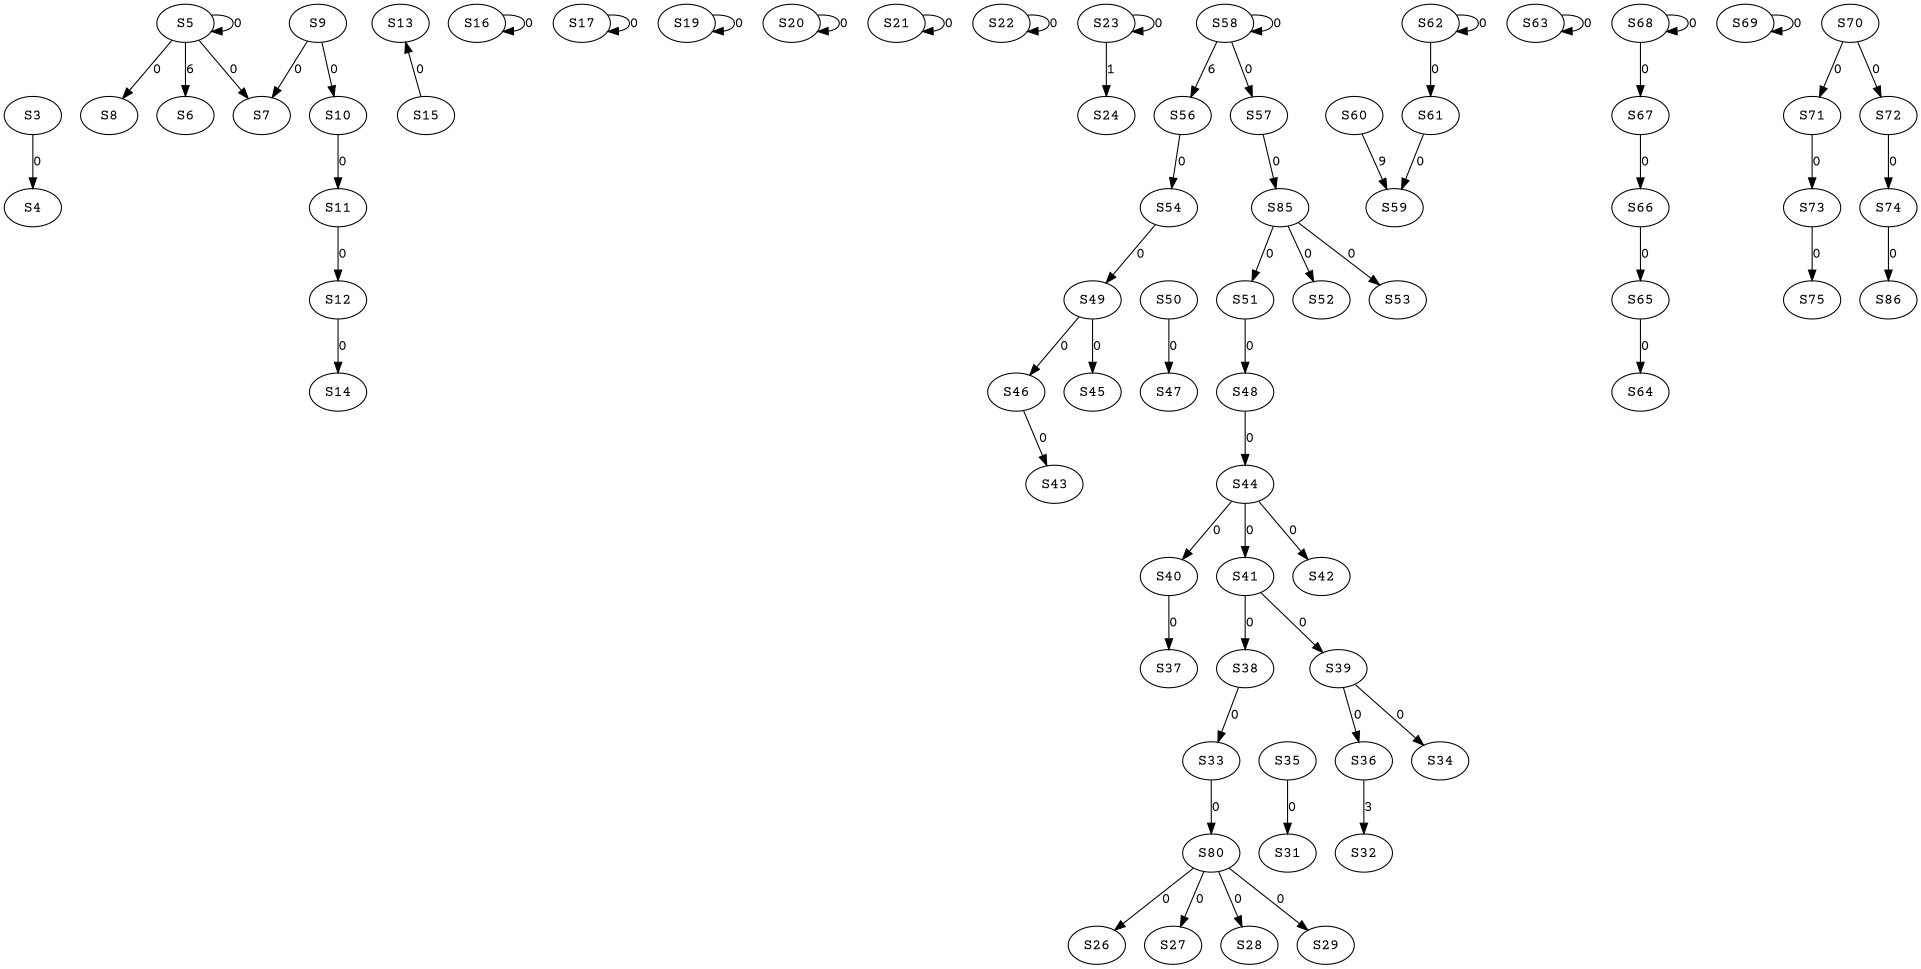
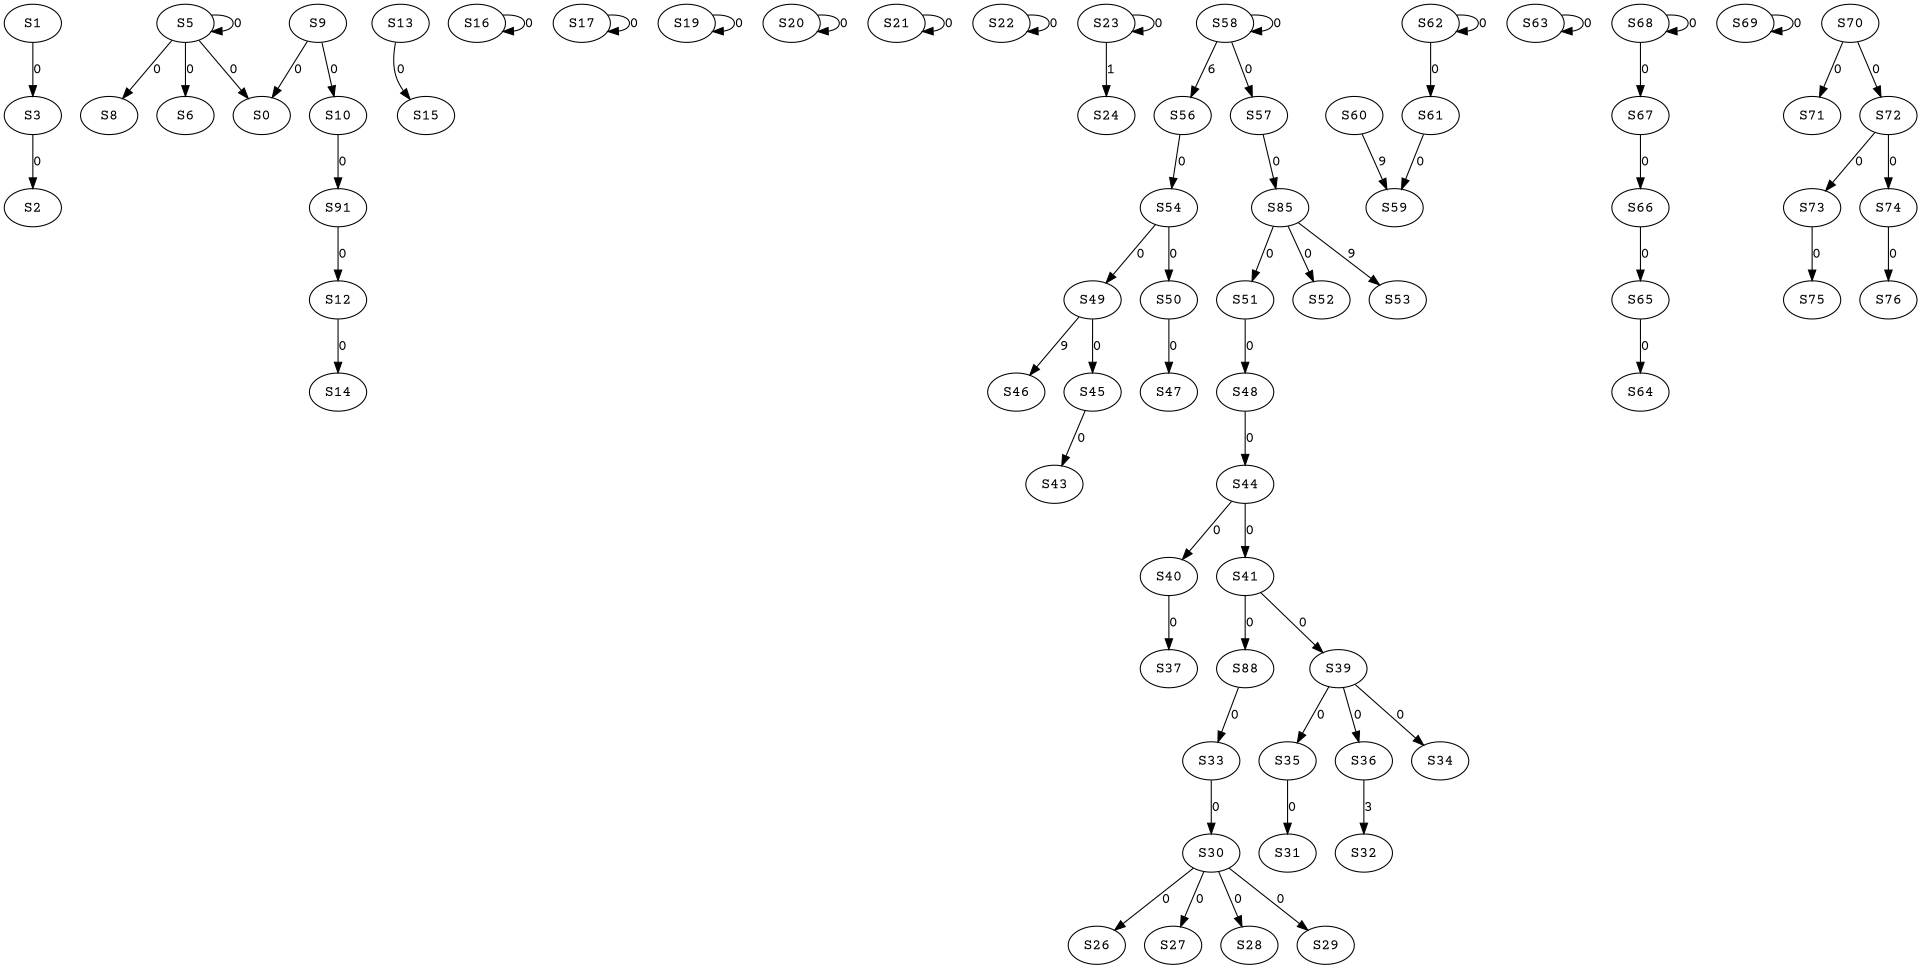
none -> (33, 23)
(190, 69) -> (190, 69)
(415, 75) -> (394, 68)
(262, 116) -> (262, 116)
(1812, 156) -> (1854, 158)
(33, 208) -> (33, 208)
(338, 208) -> (338, 208)
none -> (1169, 248)
(1352, 254) -> (1352, 254)
(1888, 300) -> (1888, 300)
(1064, 346) -> (1064, 346)
(1033, 433) -> (1076, 433)
(1321, 576) -> none
(1245, 669) -> (1245, 669)
none -> (1316, 710)
(1211, 853) -> (1211, 853)
